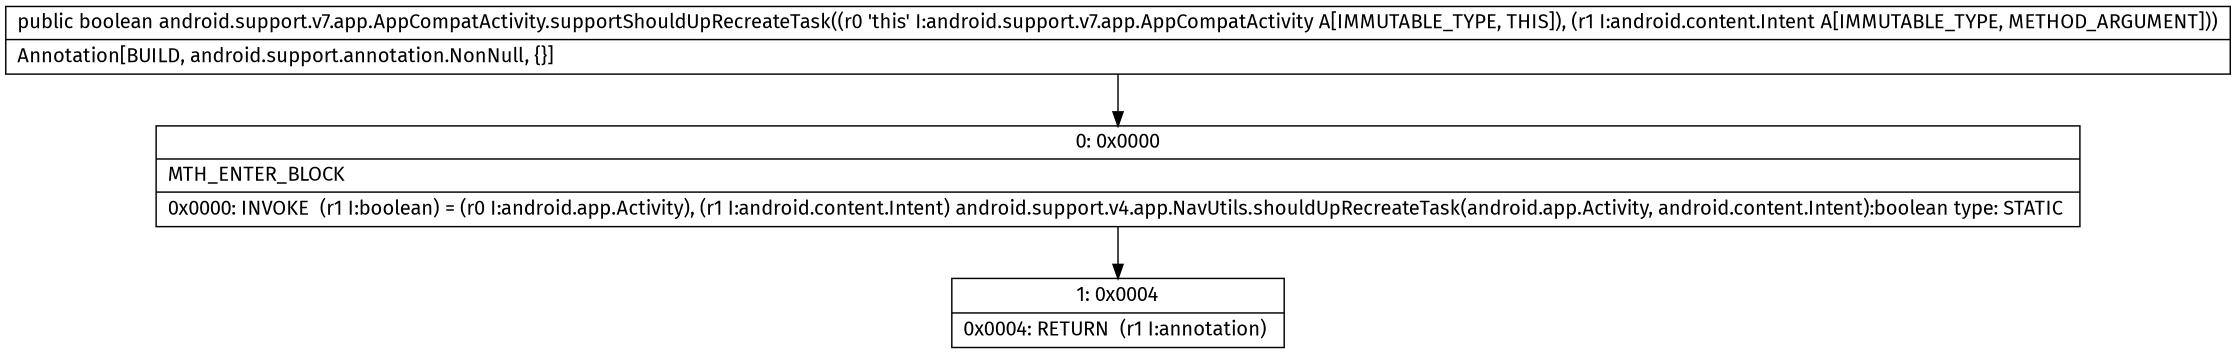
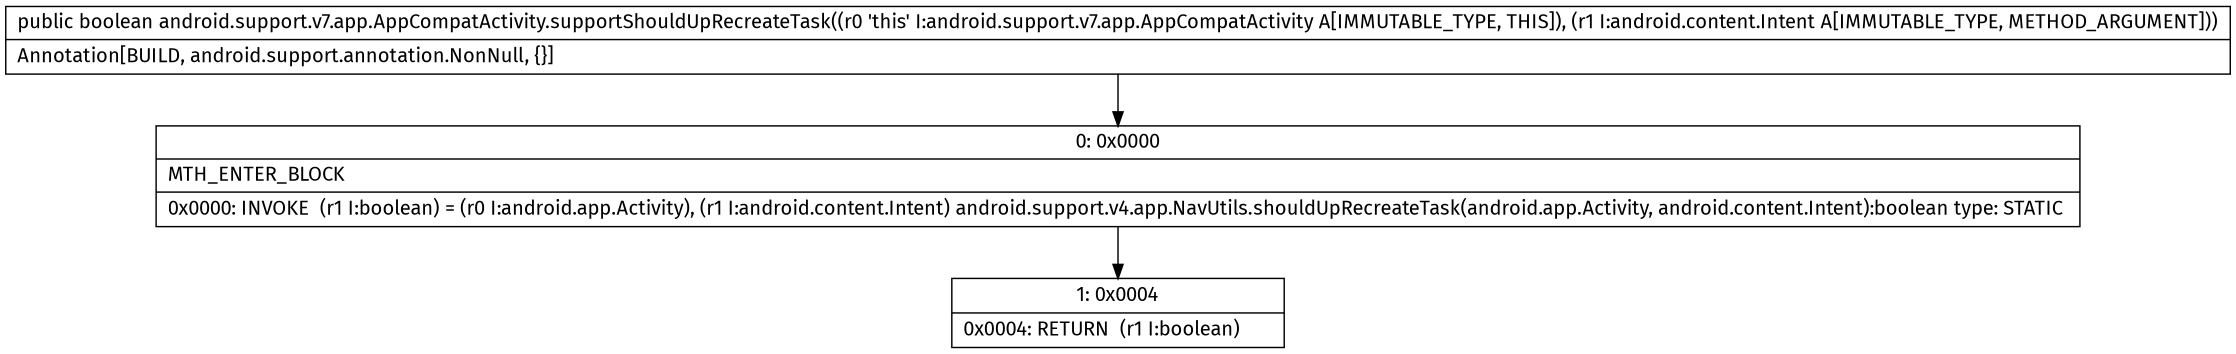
(1118, 330) -> (1104, 330)
